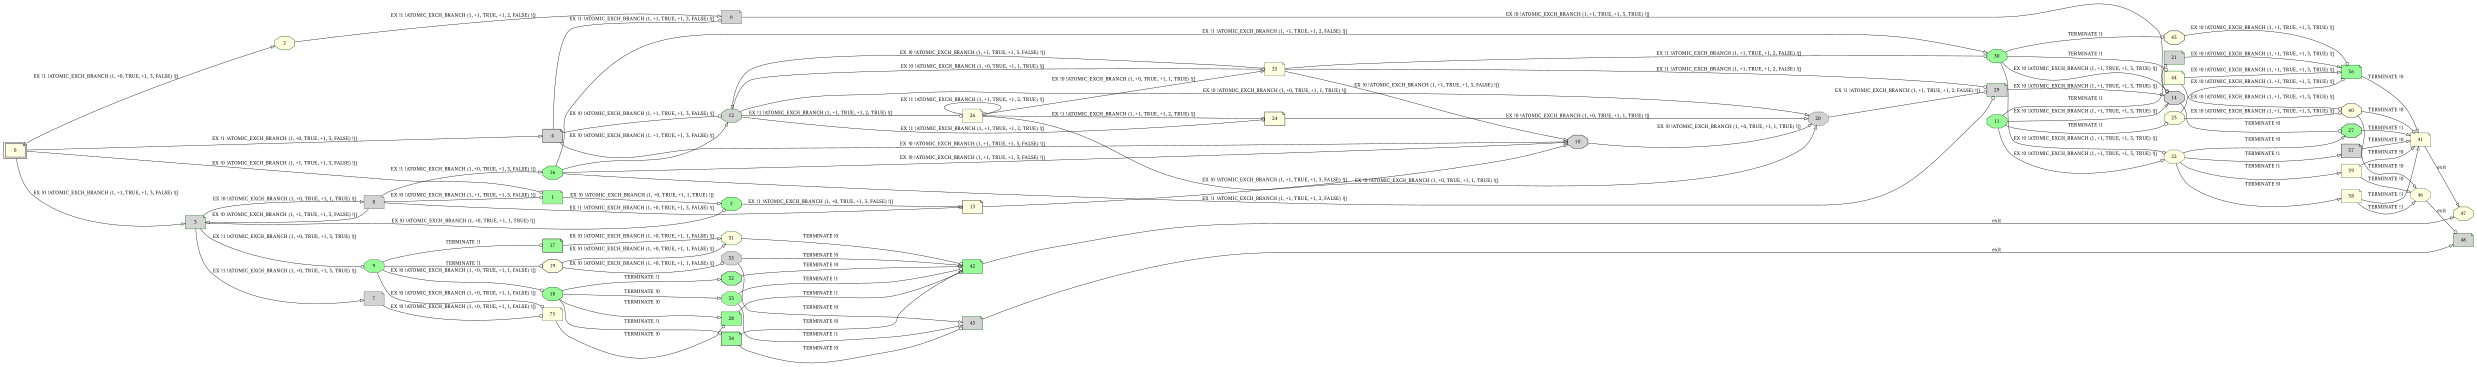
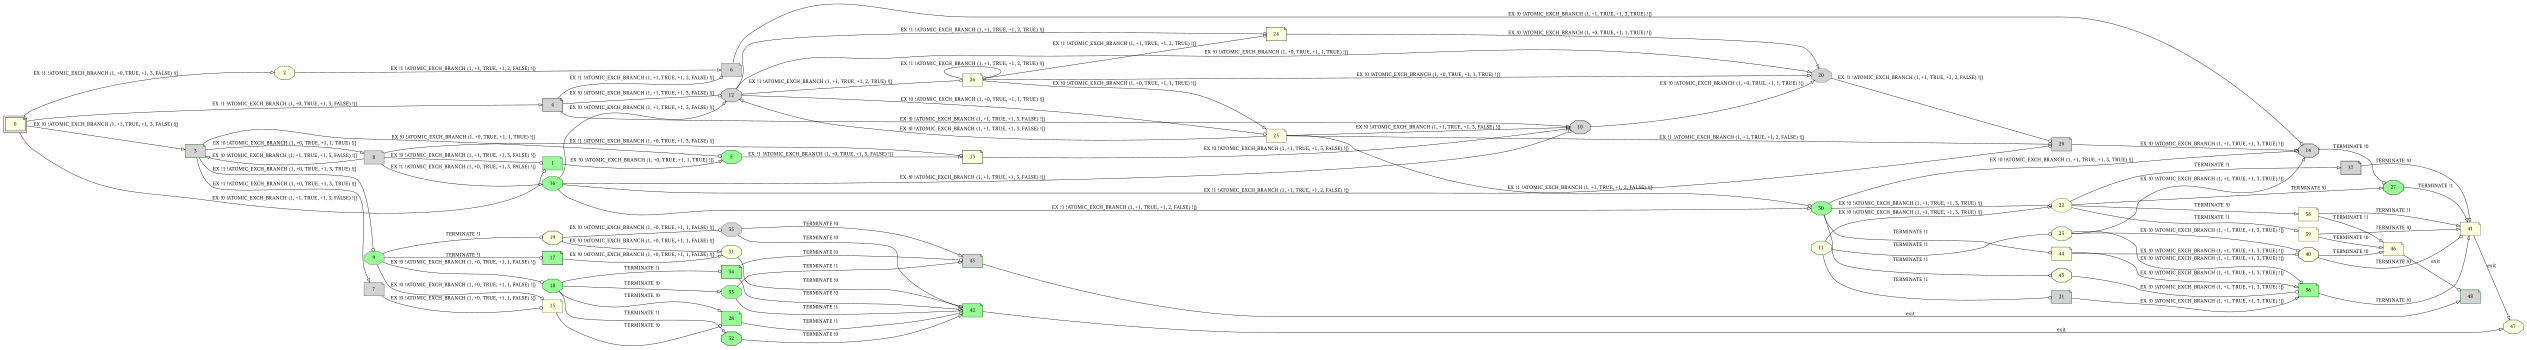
(2088, 120) -> (2185, 186)
(1997, 121) -> (1821, 248)
(2421, 195) -> (2393, 249)
(553, 314) -> (553, 306)
